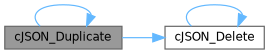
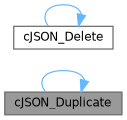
(137, 38) -> none
